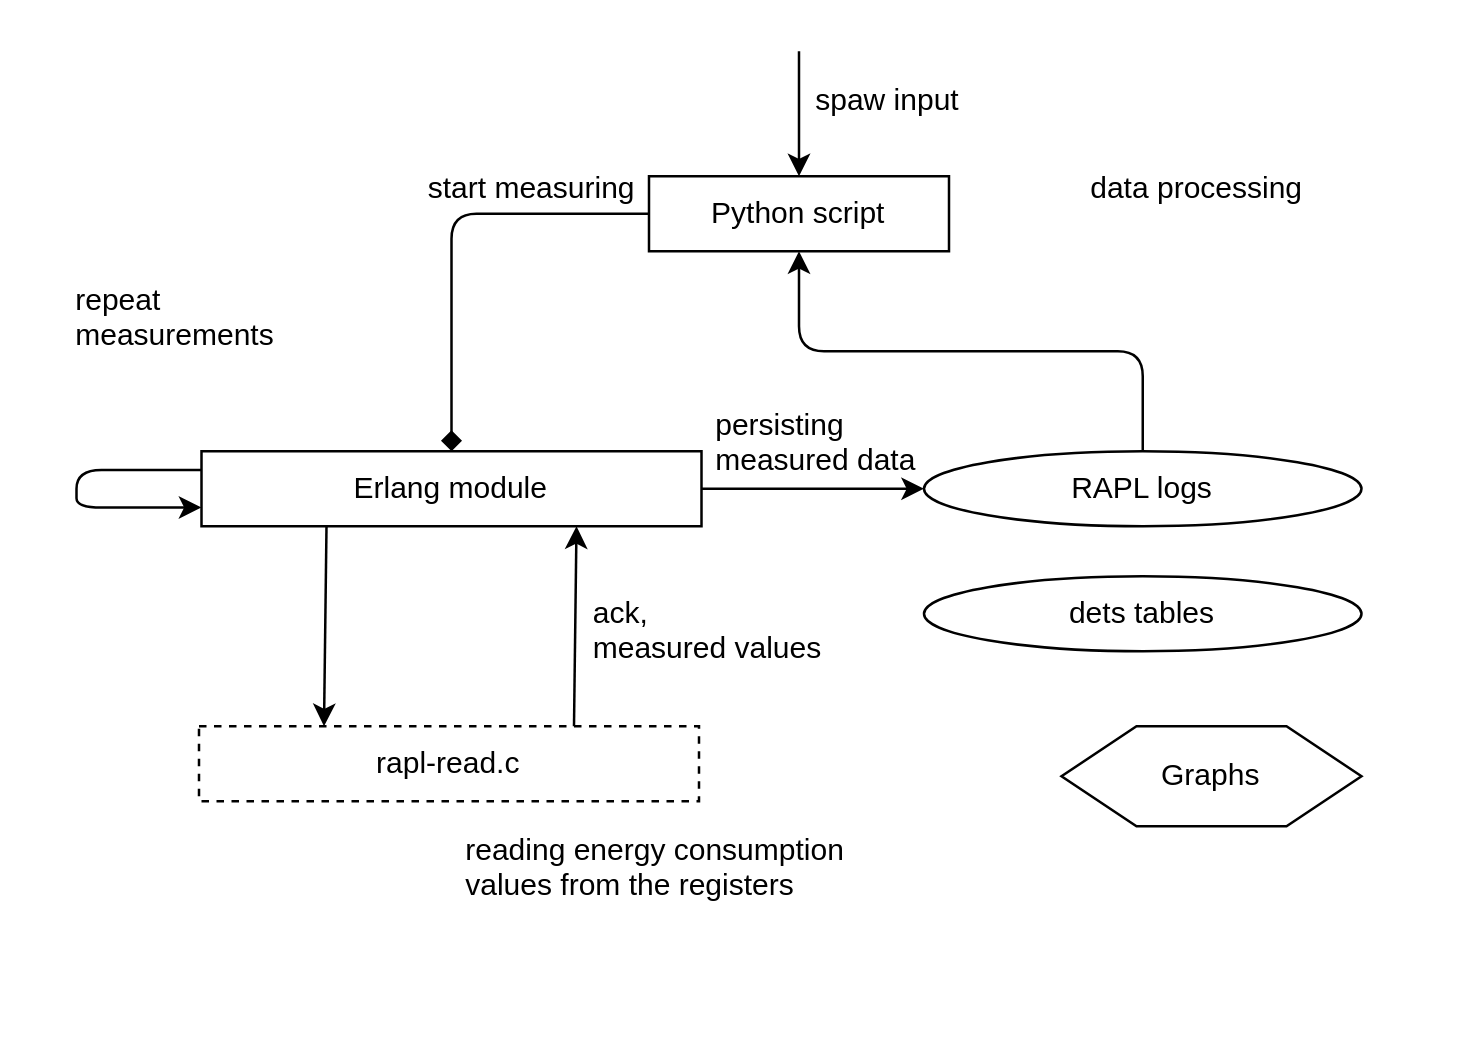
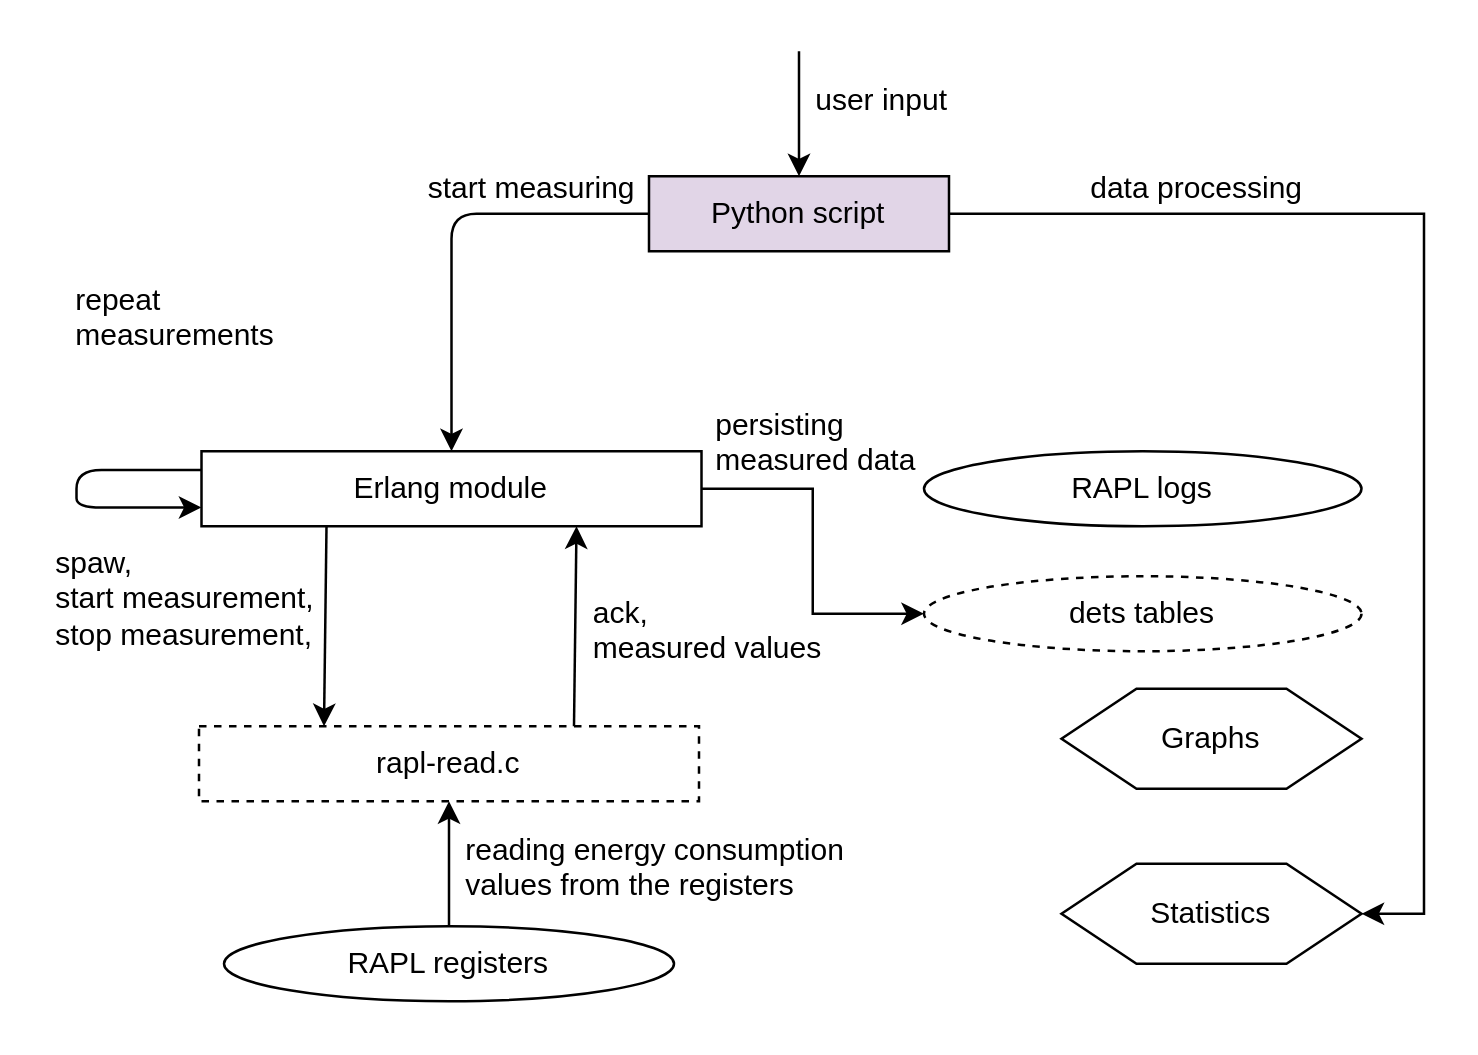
(892, 102) -> (892, 102)
(799, 214) -> (799, 214)
none -> (1424, 349)
(979, 351) -> none
(451, 431) -> (451, 432)
(862, 489) -> none
none -> (201, 589)
none -> (813, 601)
(1143, 614) -> (1143, 614)
(1211, 776) -> (1211, 739)
none -> (449, 872)
none -> (1211, 914)
none -> (449, 964)
